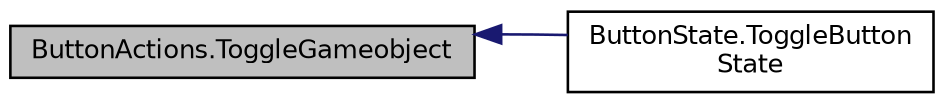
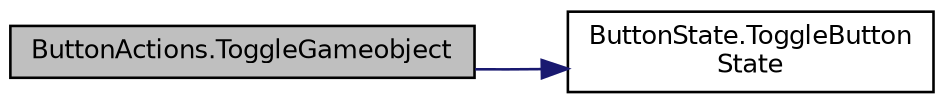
(535, 35) -> (508, 69)
